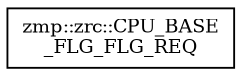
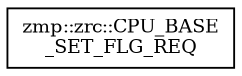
(121, 38) -> (121, 38)
